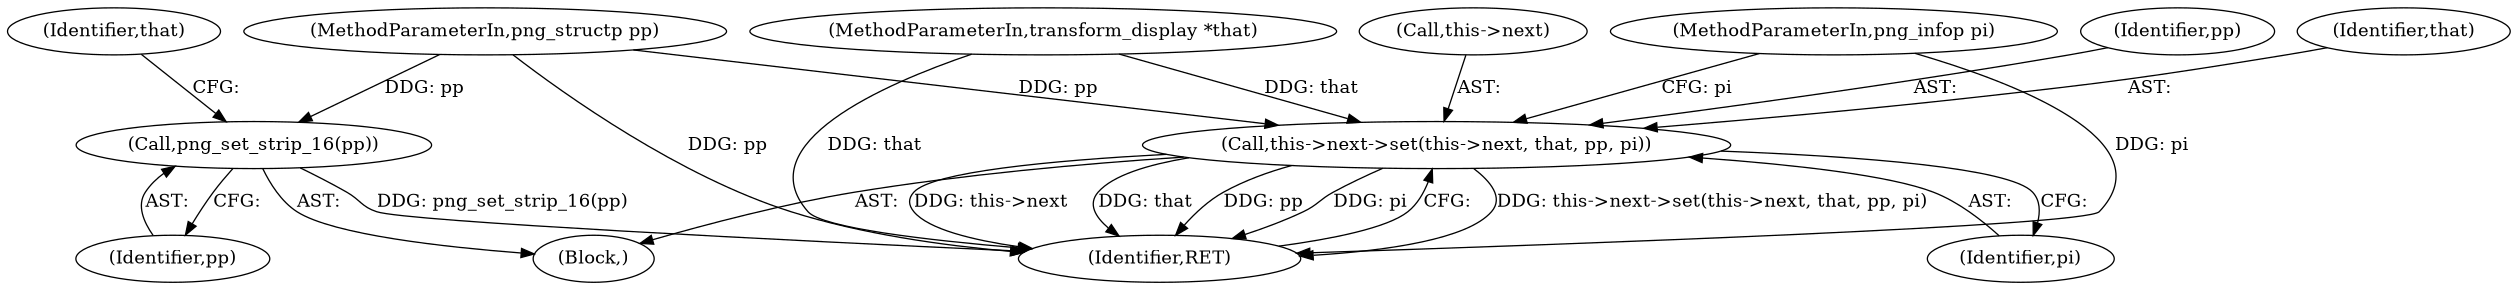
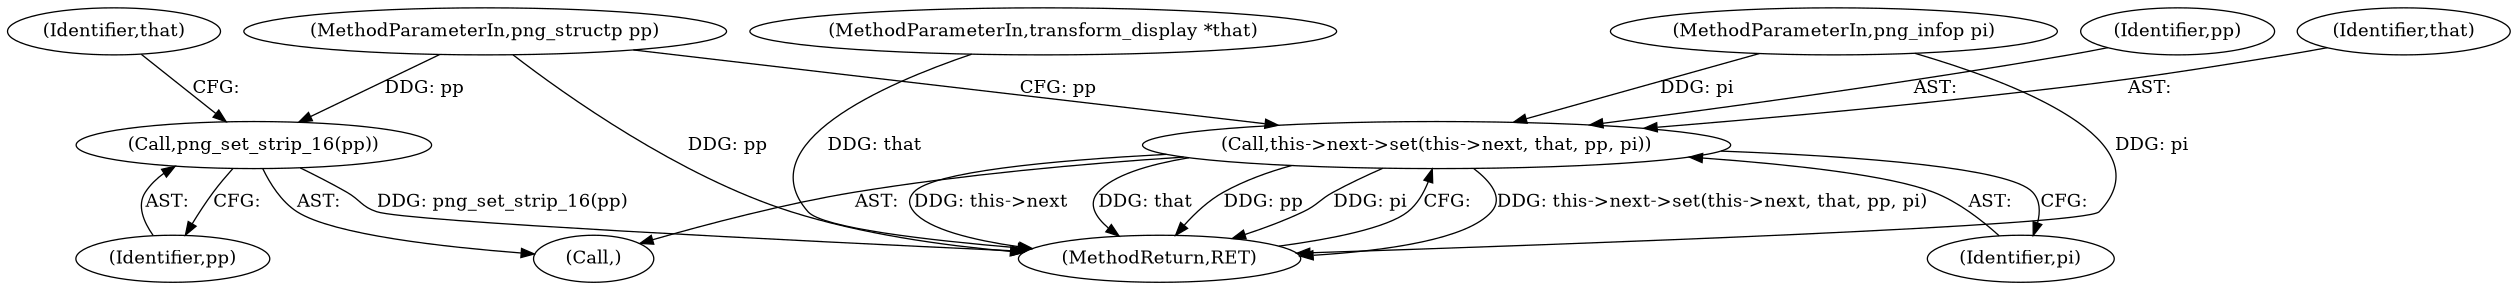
(1473, 31) -> none
(1233, 86) -> none
(1058, 88) -> (1058, 88)
(1697, 88) -> (1697, 88)
(594, 259) -> (594, 259)
(1160, 259) -> (1160, 259)
